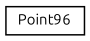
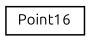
(45, 21) -> (45, 21)
